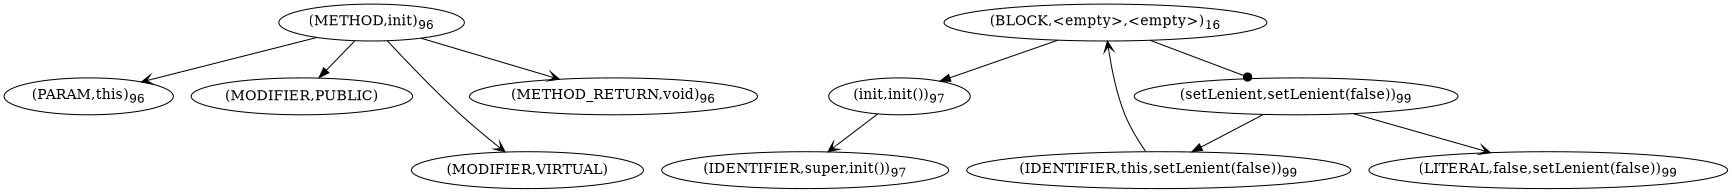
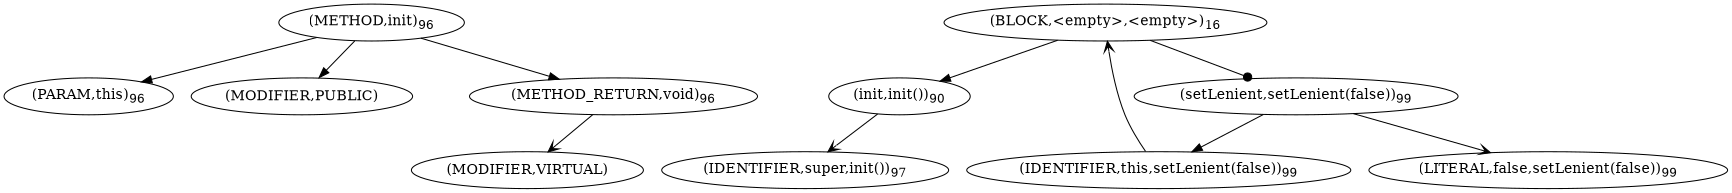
(485, 57) -> (485, 57)
(234, 58) -> (234, 58)
(440, 95) -> (574, 130)
(937, 95) -> (937, 95)
